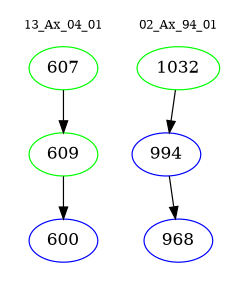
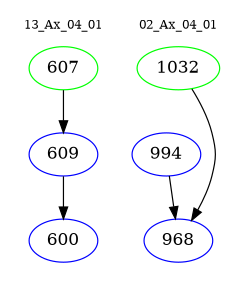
(178, 26) -> (178, 26)
(173, 105) -> (215, 149)
(63, 154) -> (63, 154)
